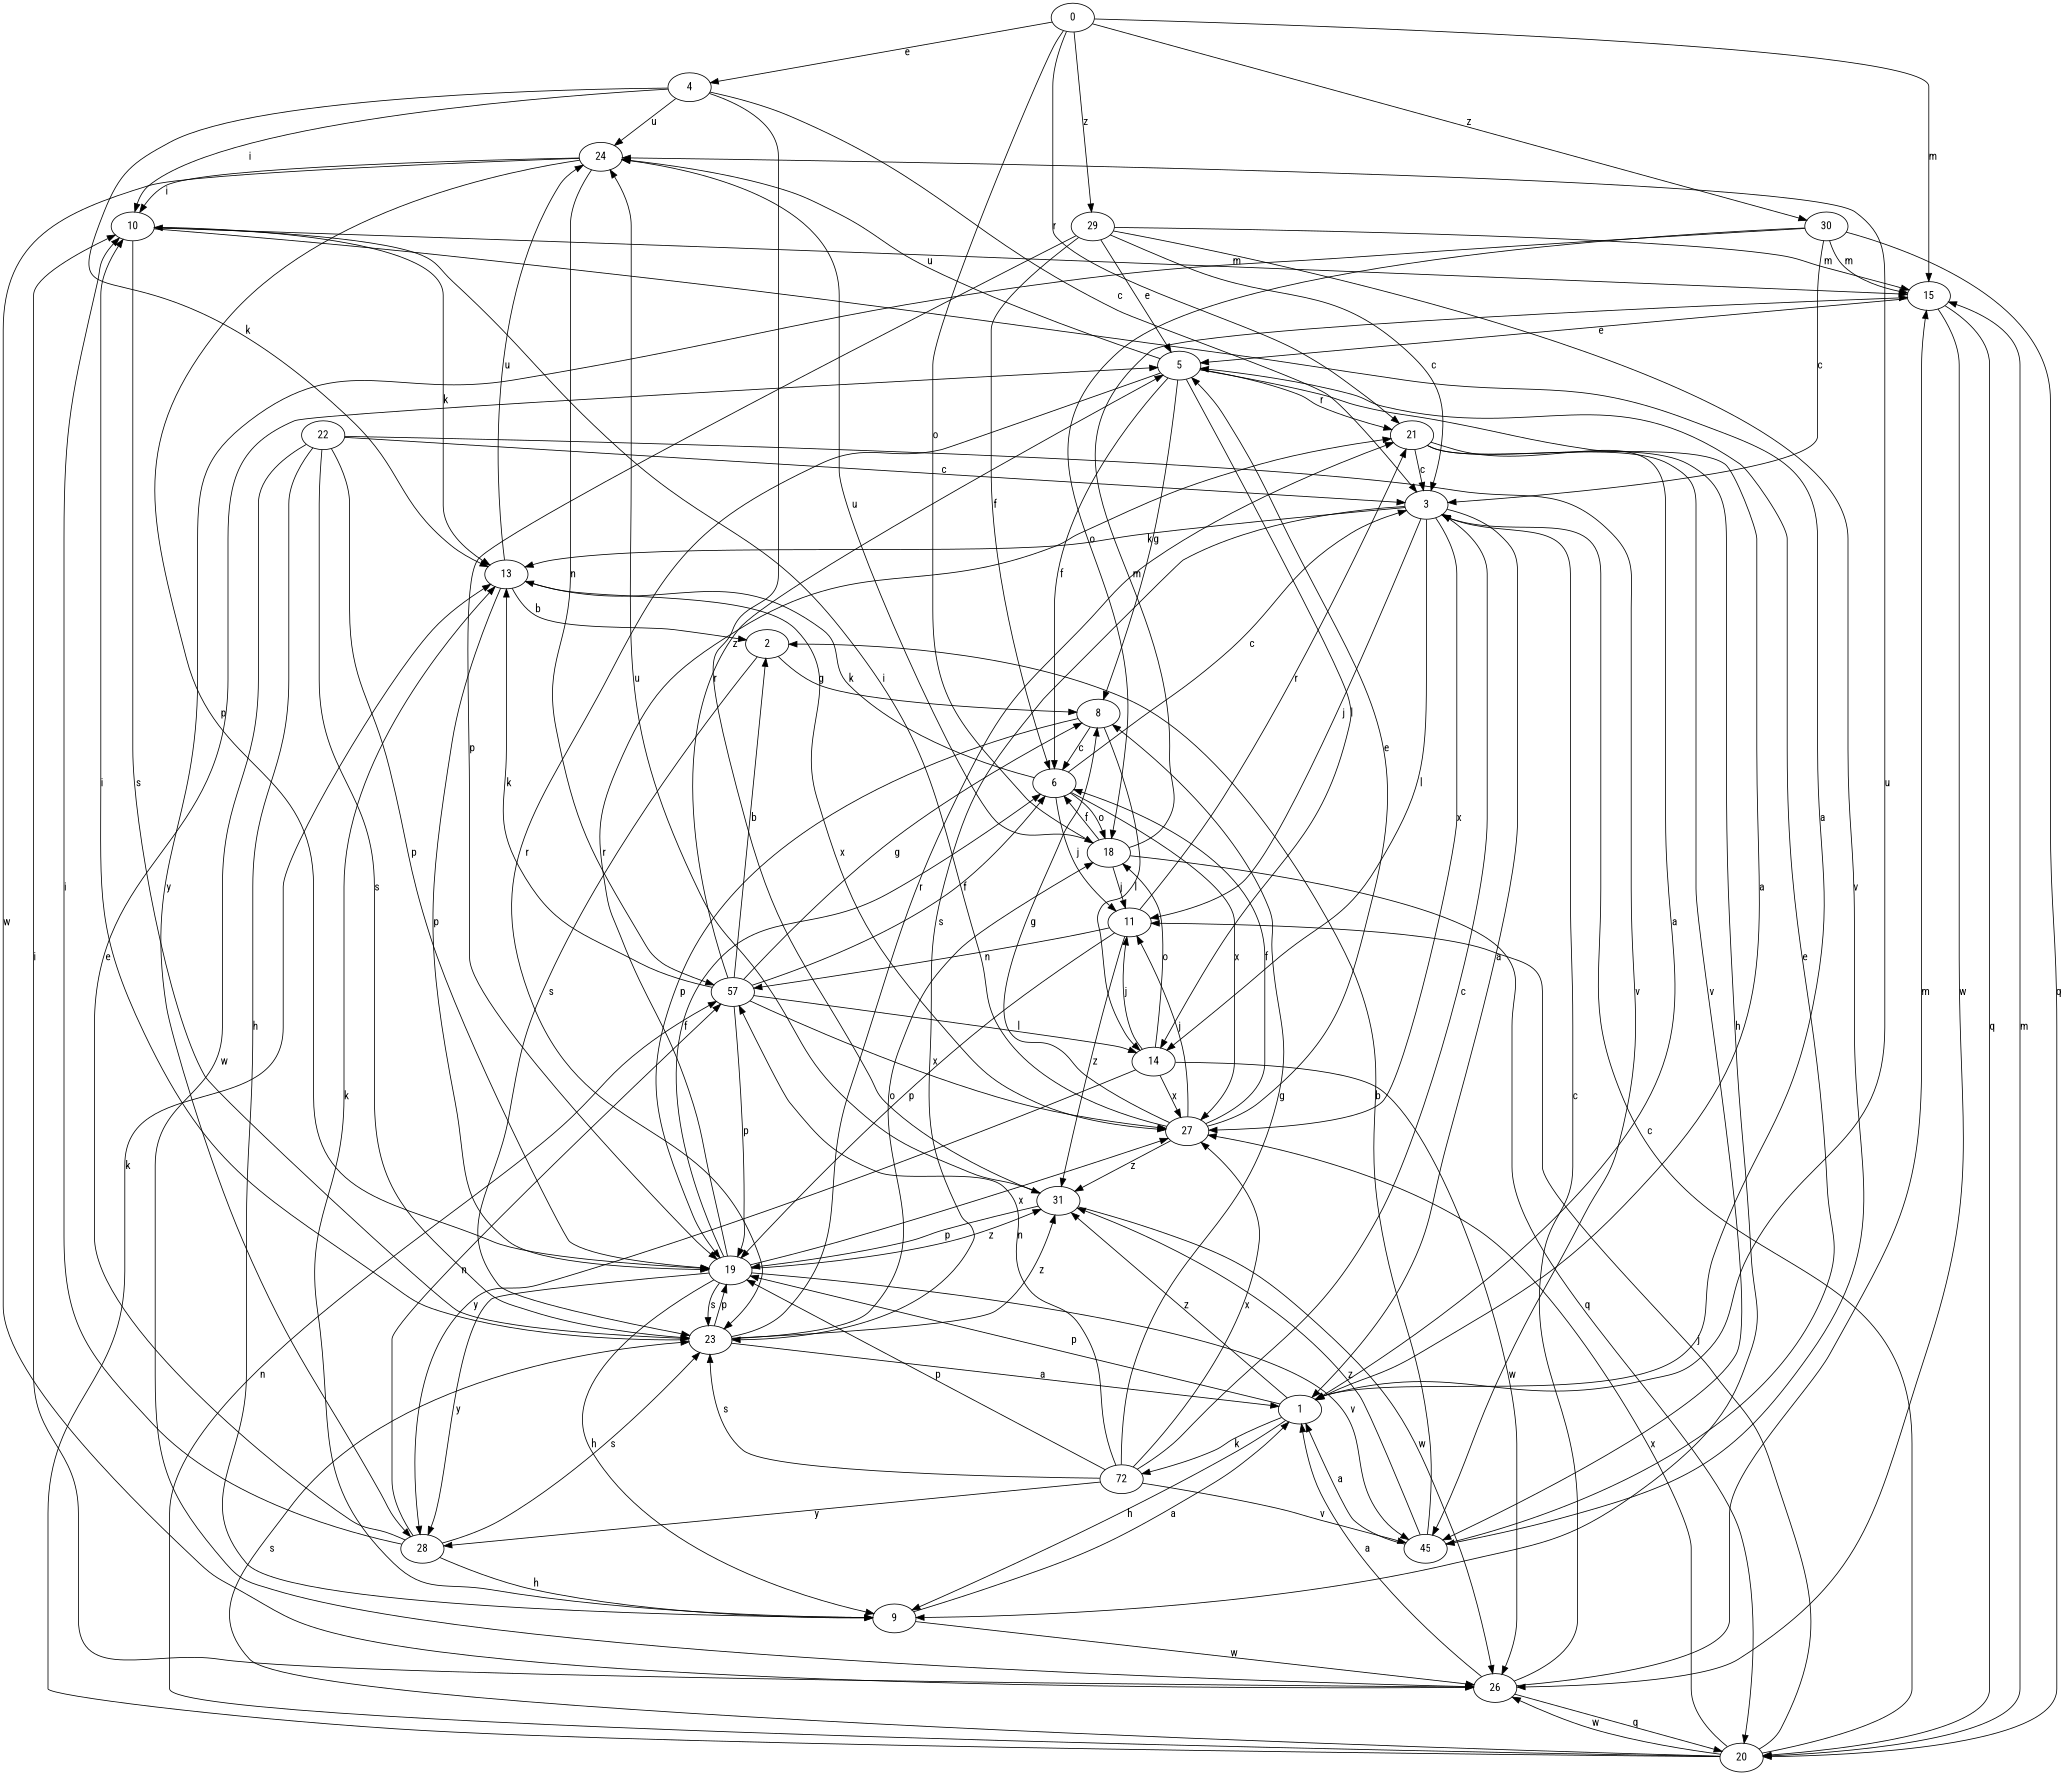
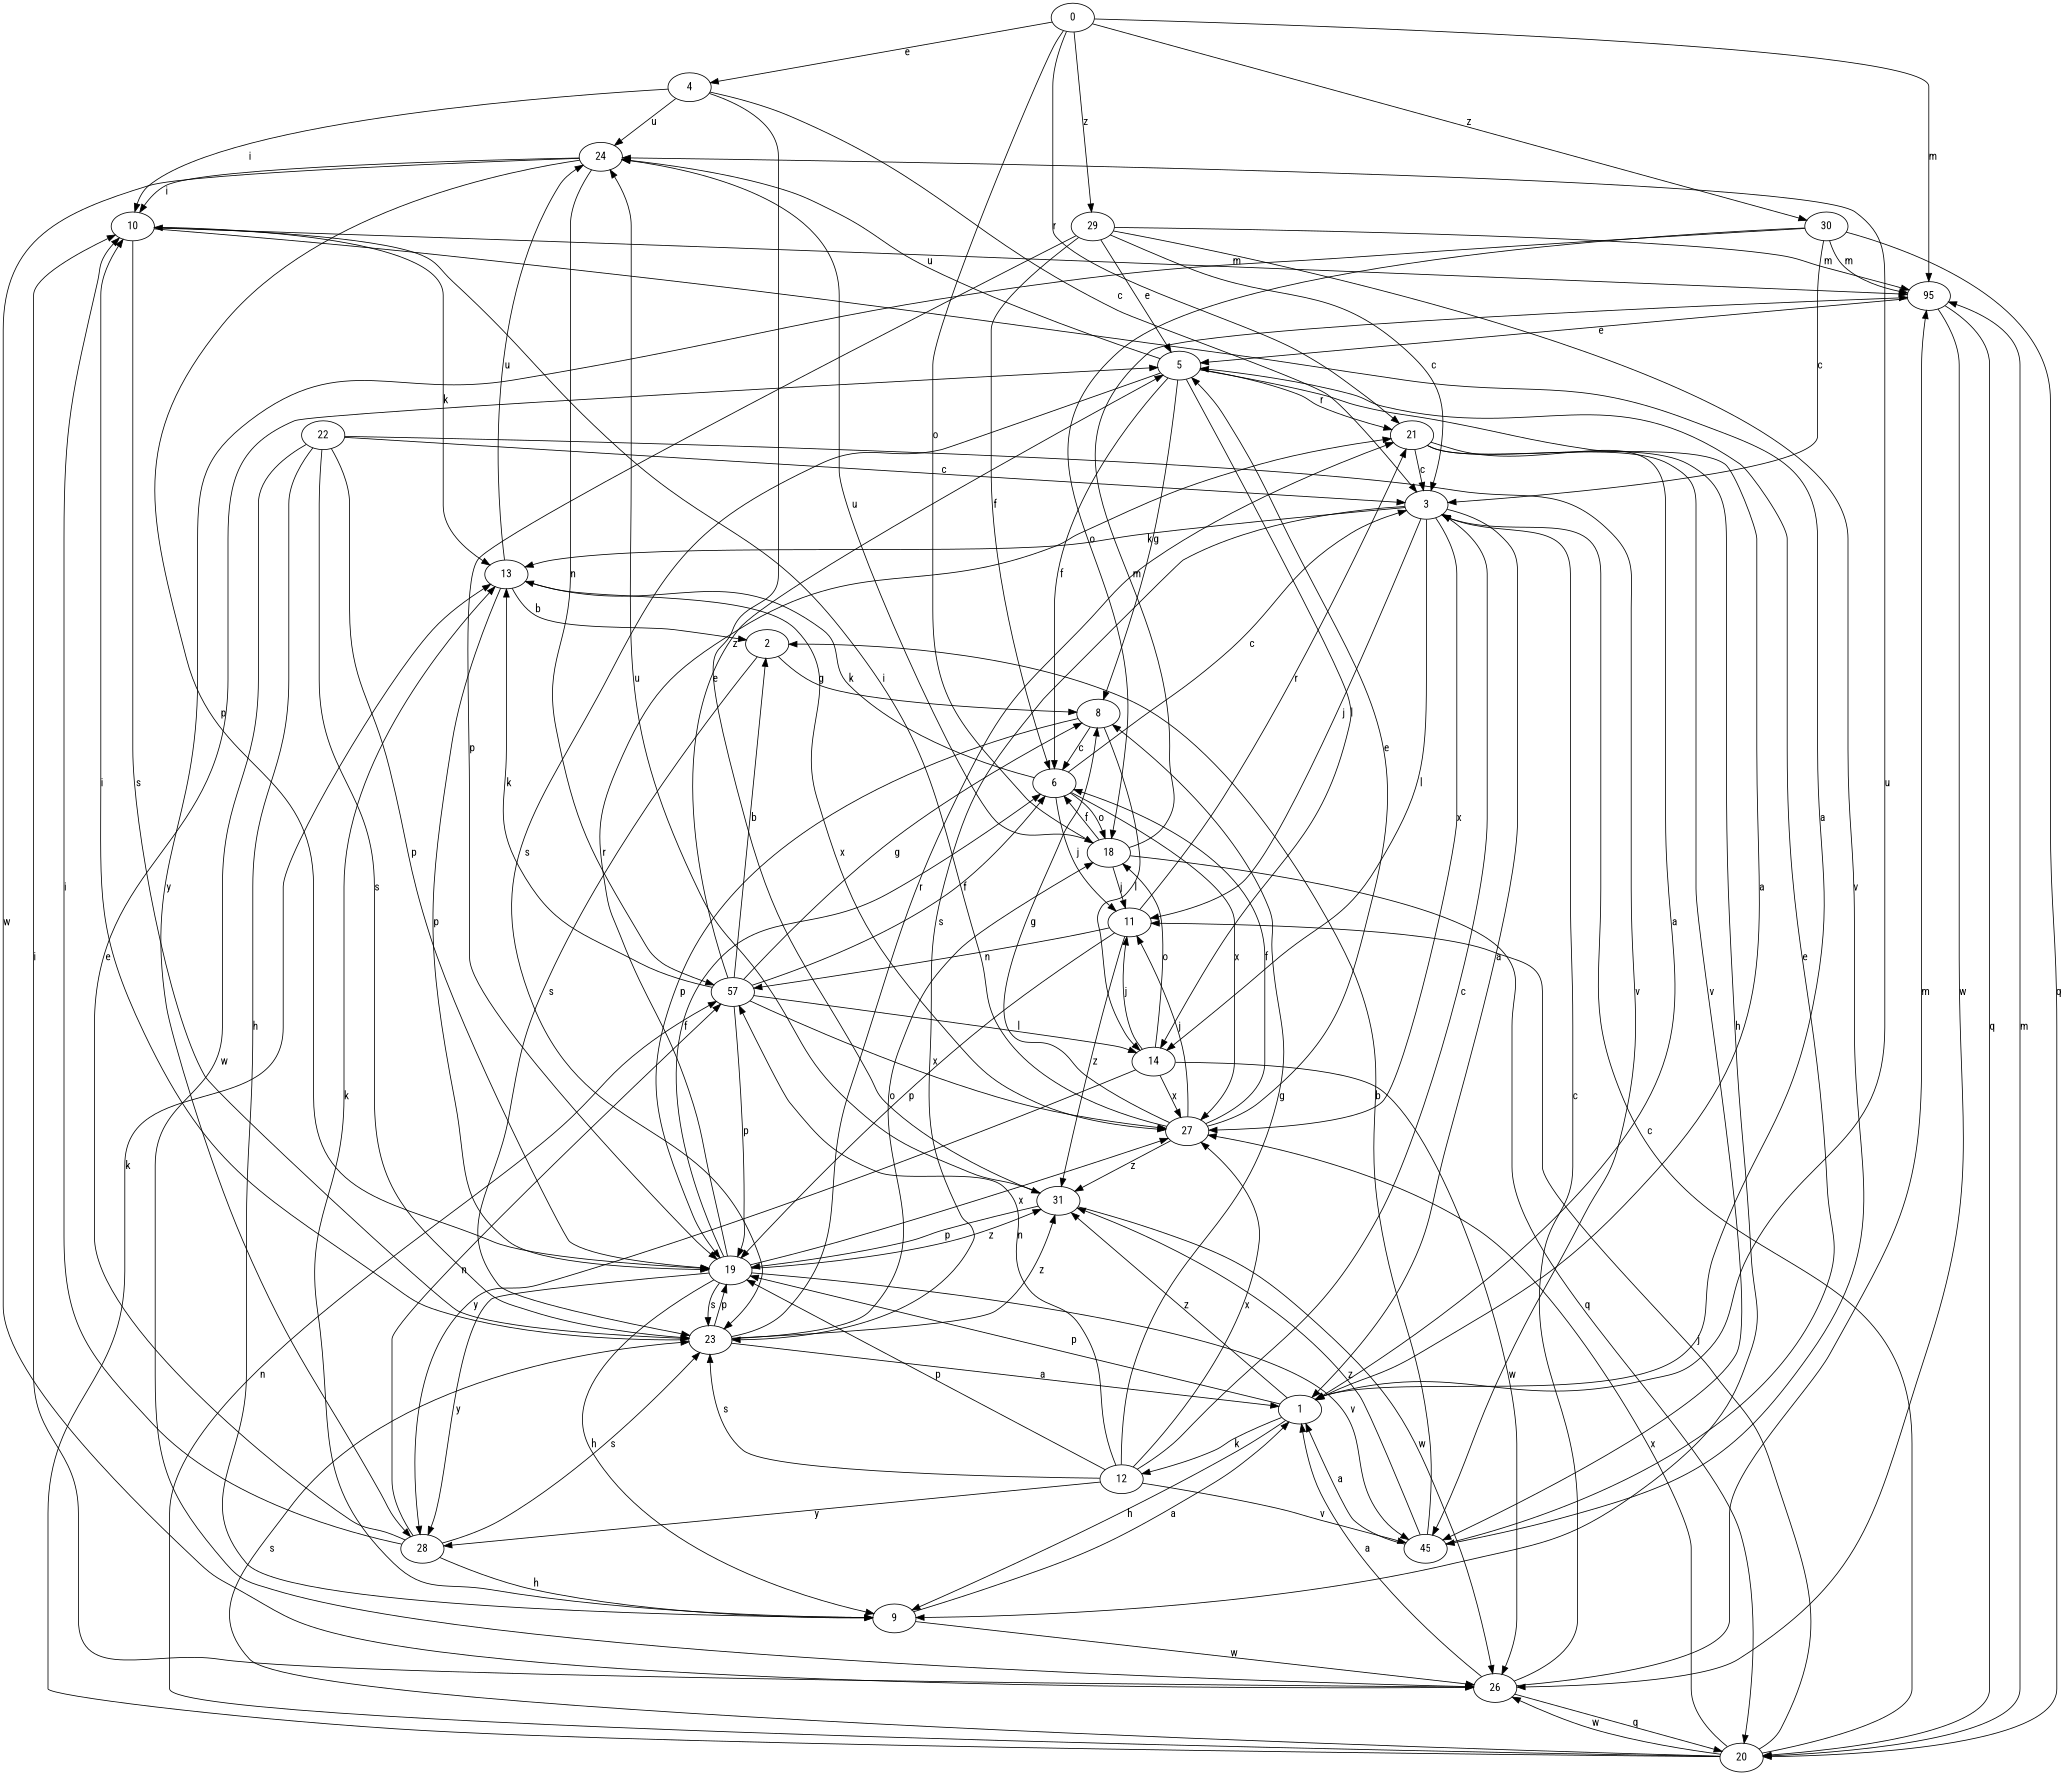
(129, 170) -> none
(1929, 296) -> (1929, 296)
(716, 679) -> (716, 679)
(528, 853) -> (528, 853)
(1122, 1479) -> (1122, 1479)
